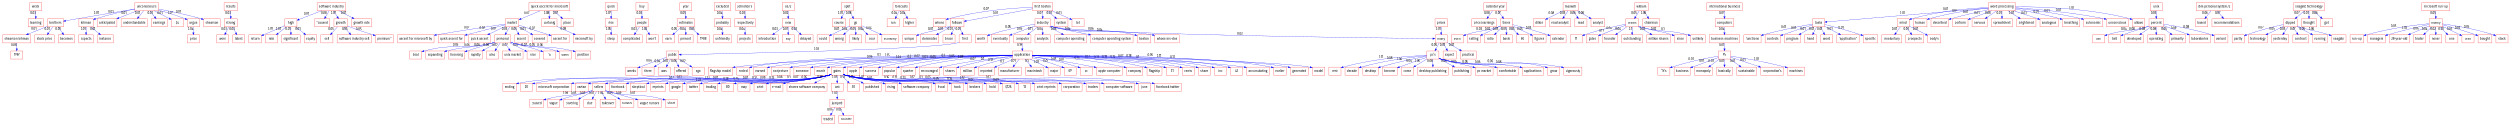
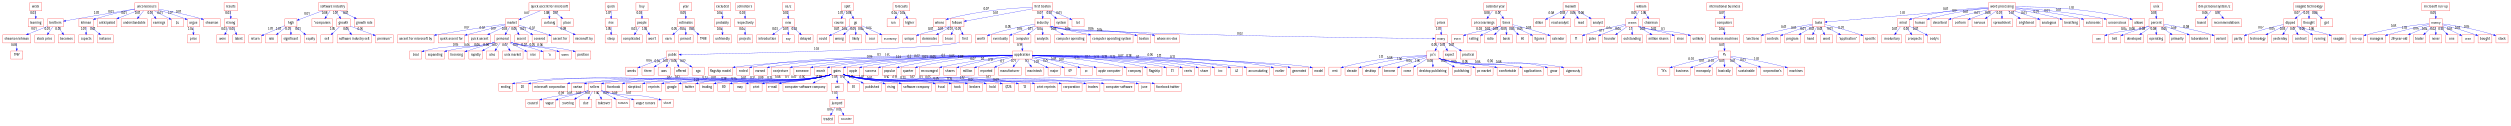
(322, 23) -> (322, 23)
(807, 87) -> (805, 87)
